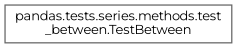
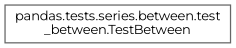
(118, 24) -> (118, 24)
